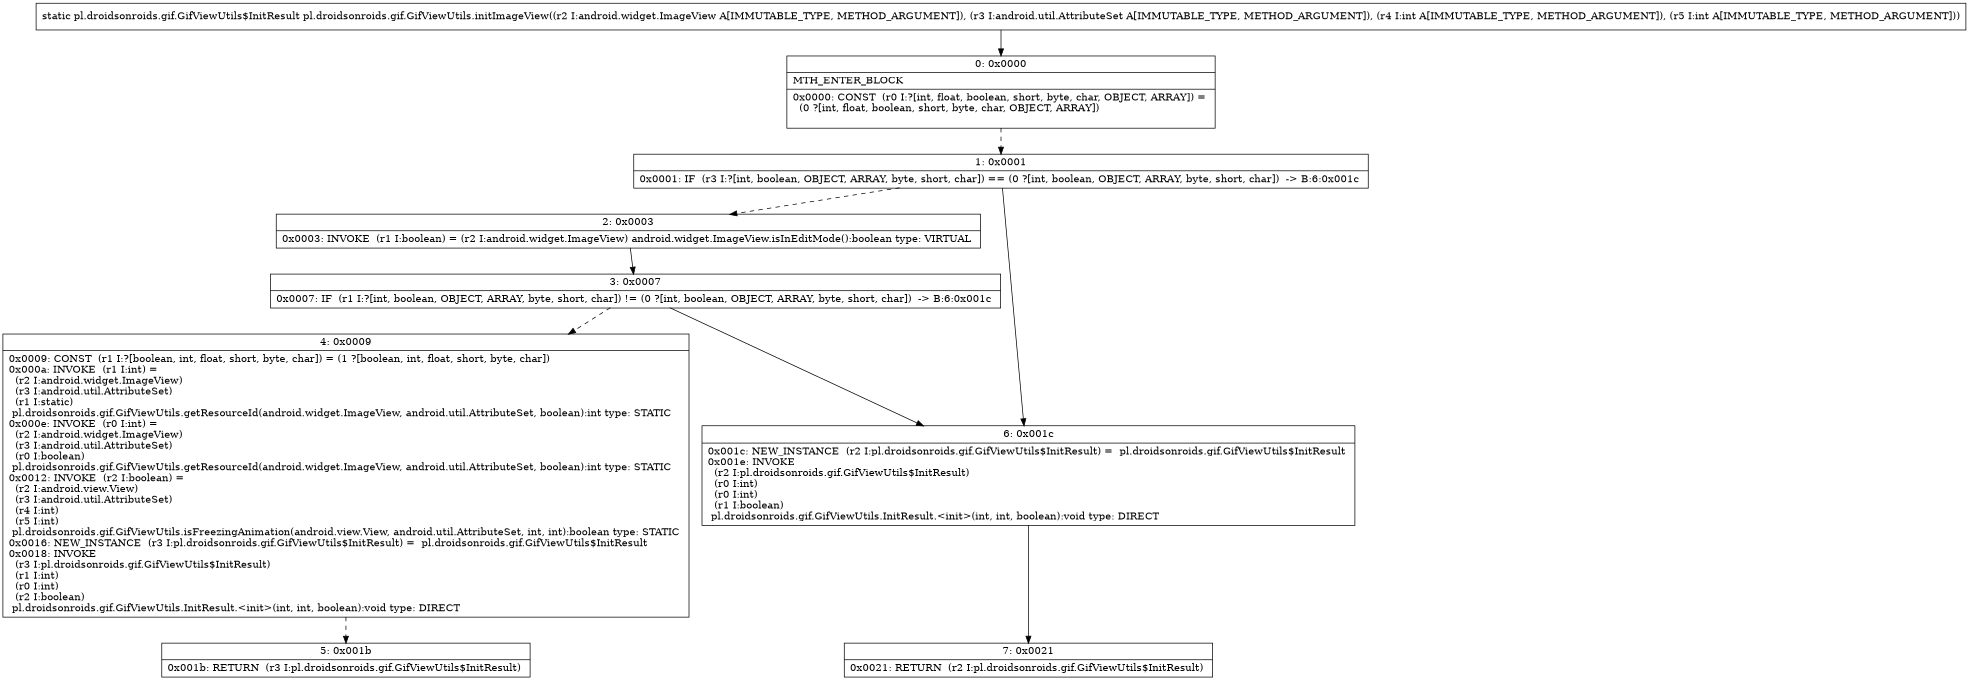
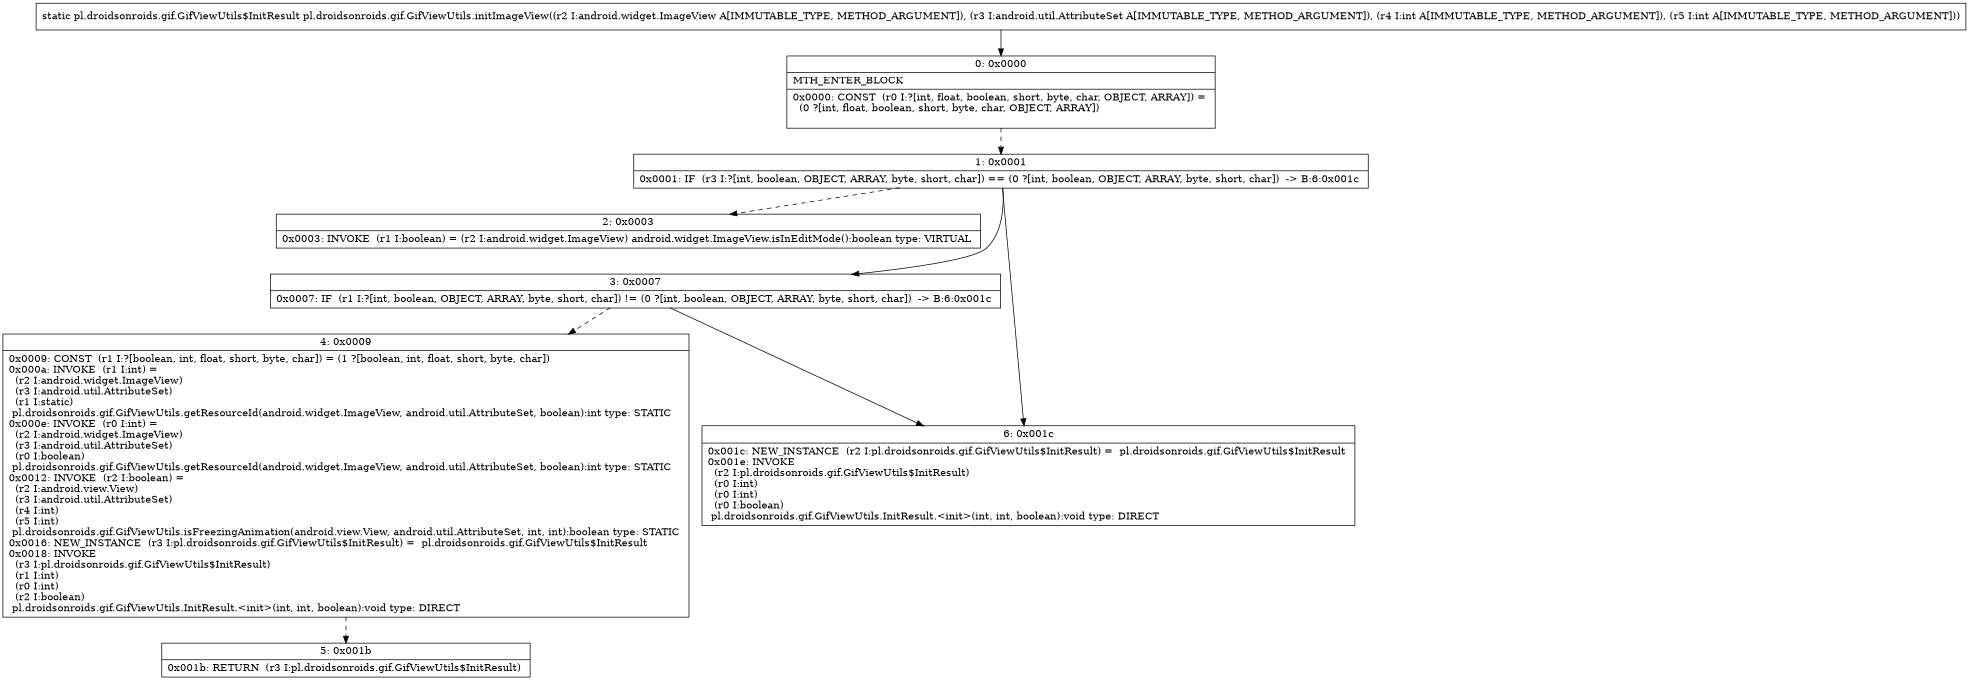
(631, 257) -> (955, 259)
(746, 506) -> (746, 506)
(1028, 660) -> none
